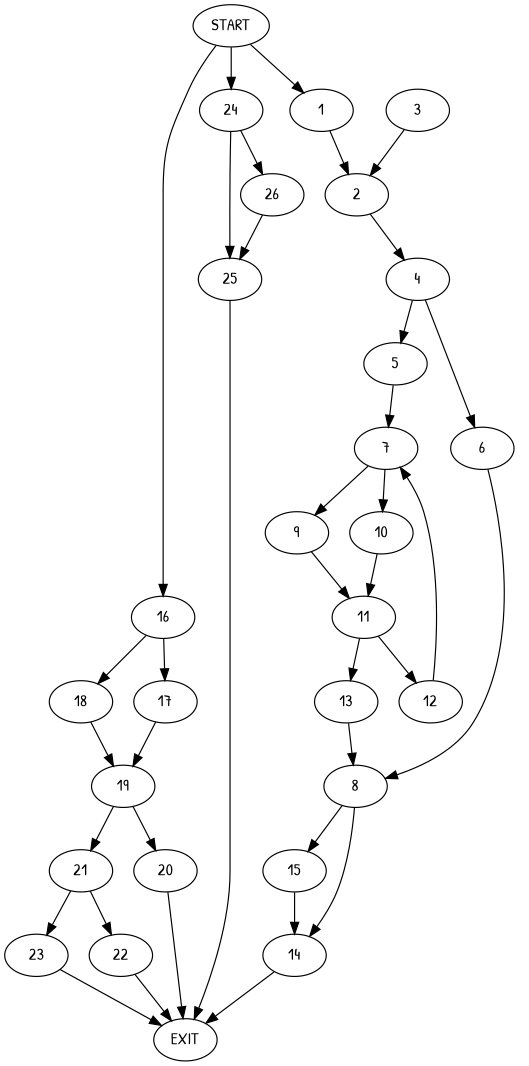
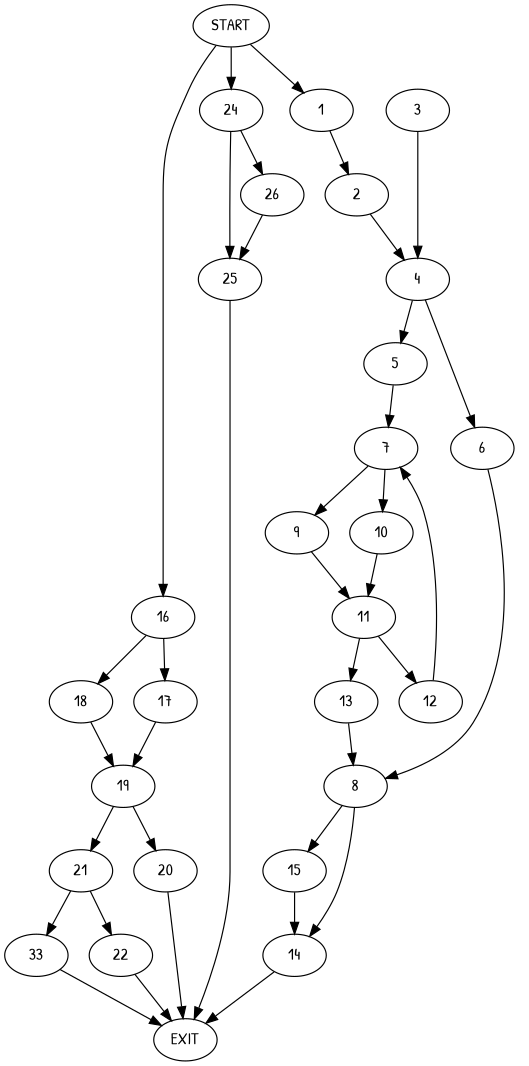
(391, 148) -> (418, 189)
(36, 955) -> (36, 955)
